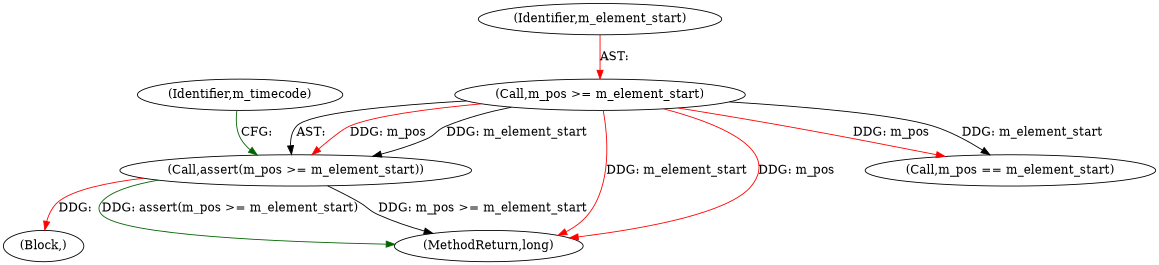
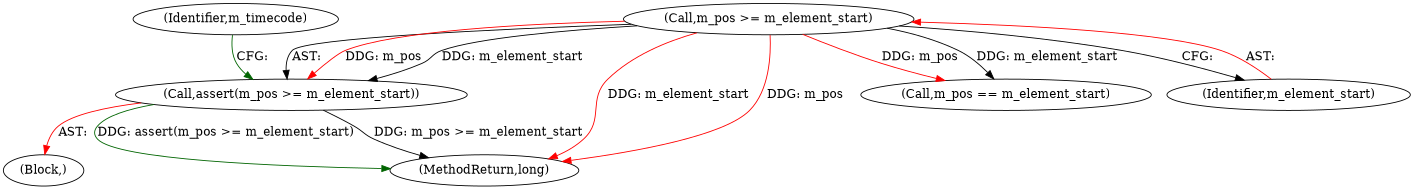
none -> (1069, 42)
(77, 208) -> (75, 133)
